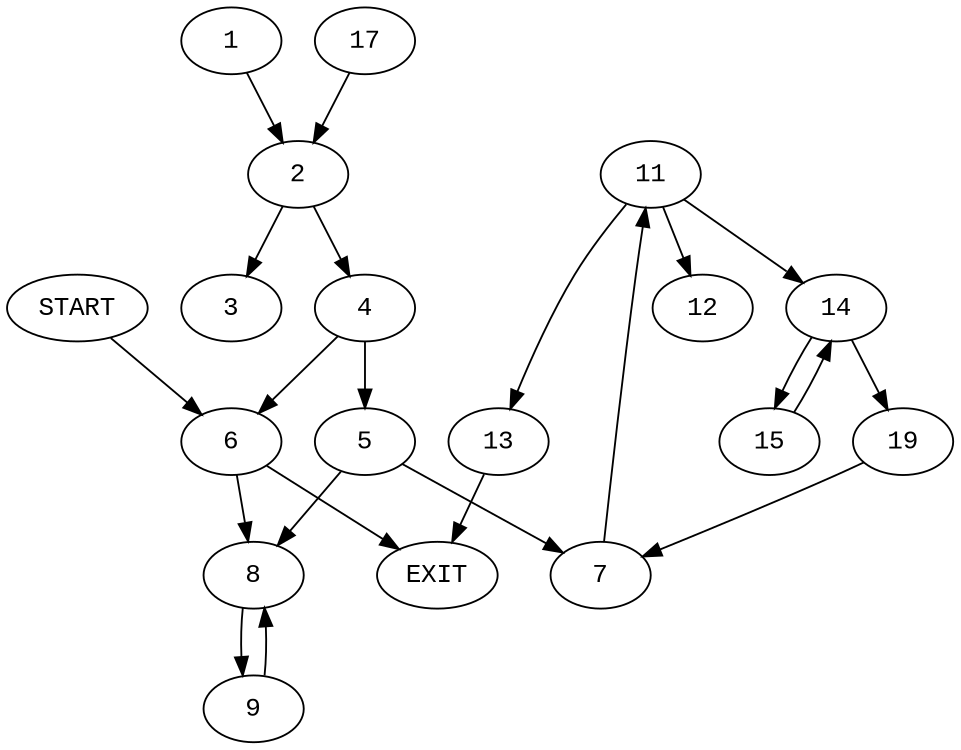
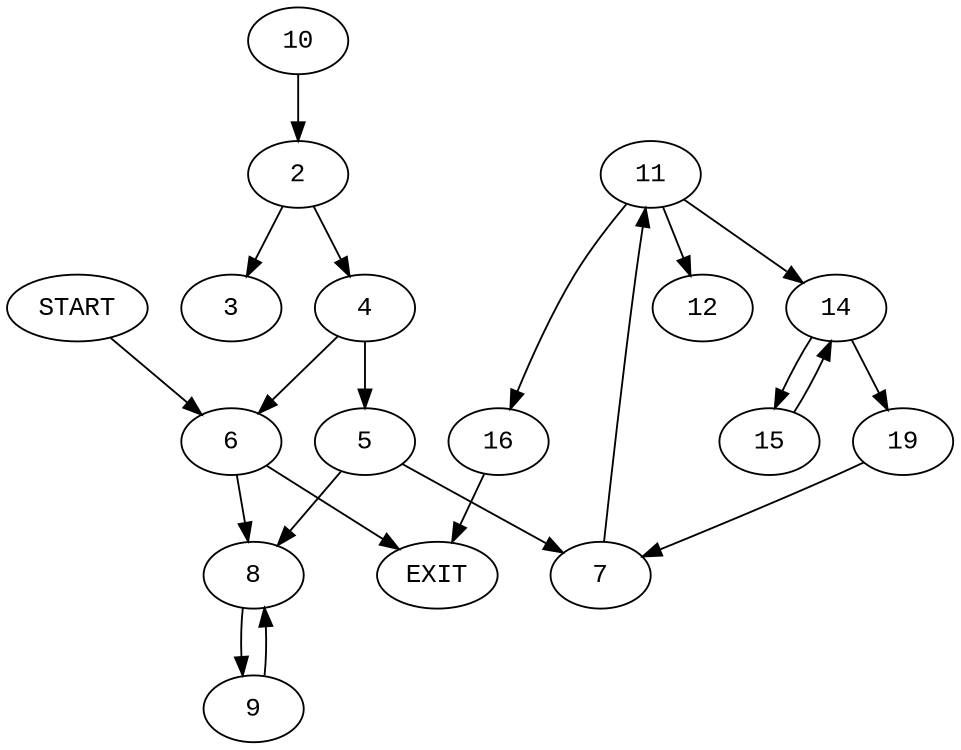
(231, 41) -> none
(365, 41) -> (298, 41)
(499, 442) -> (499, 442)
